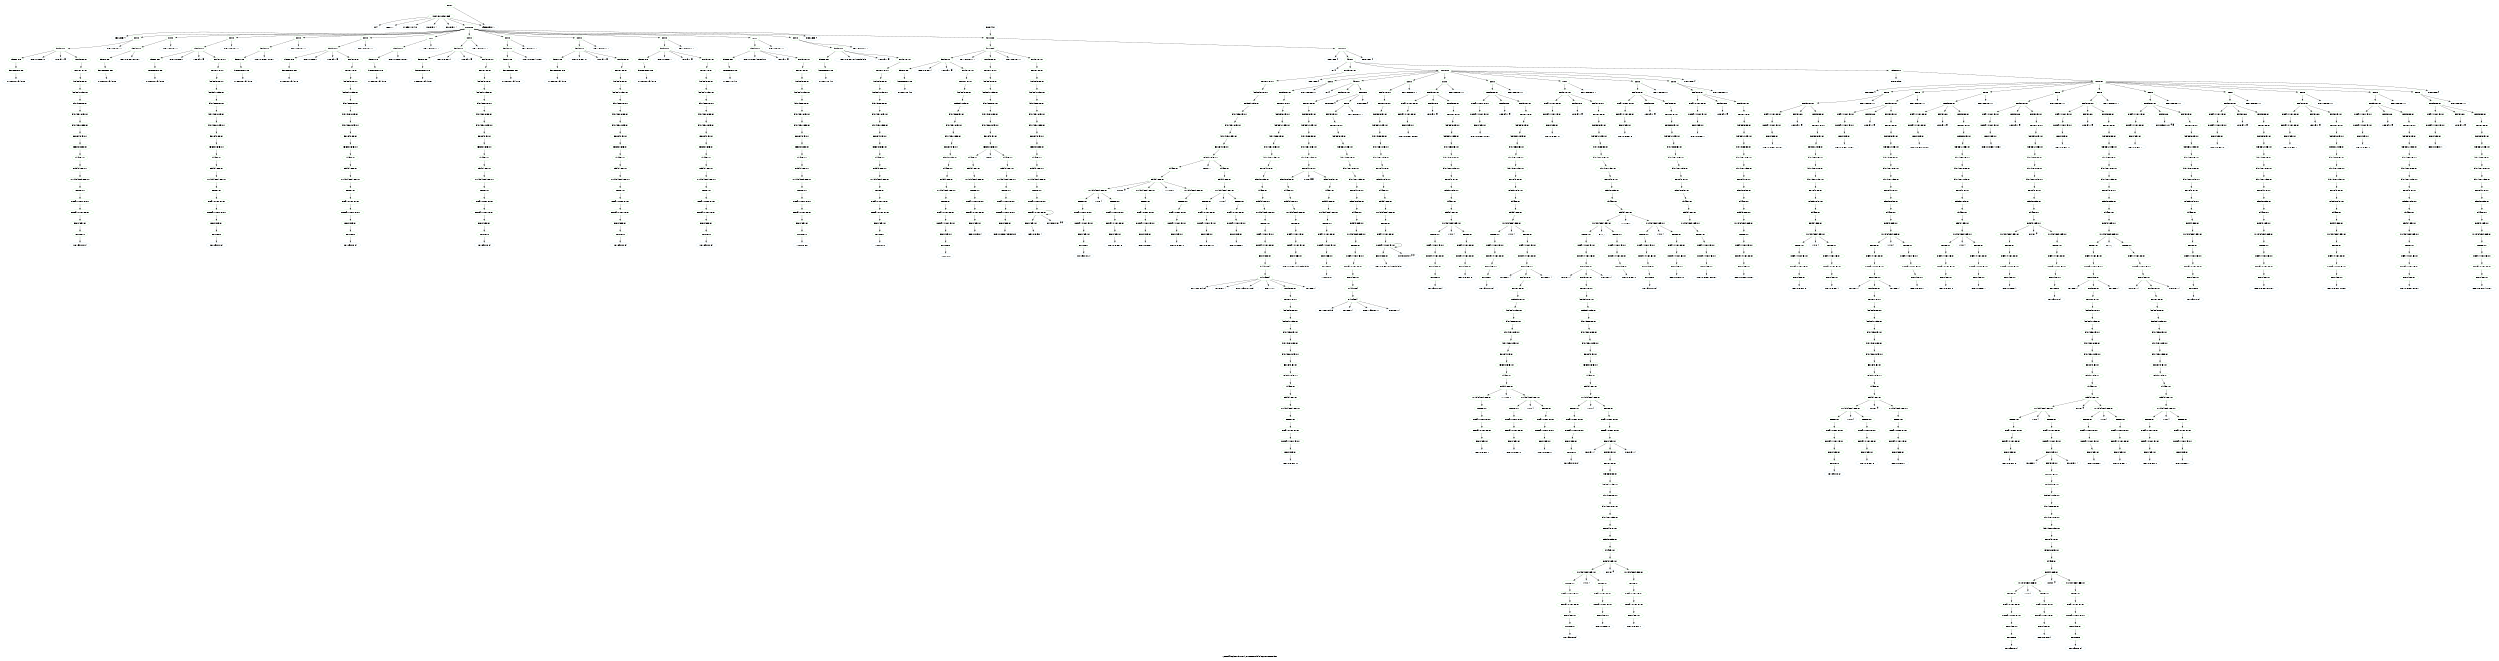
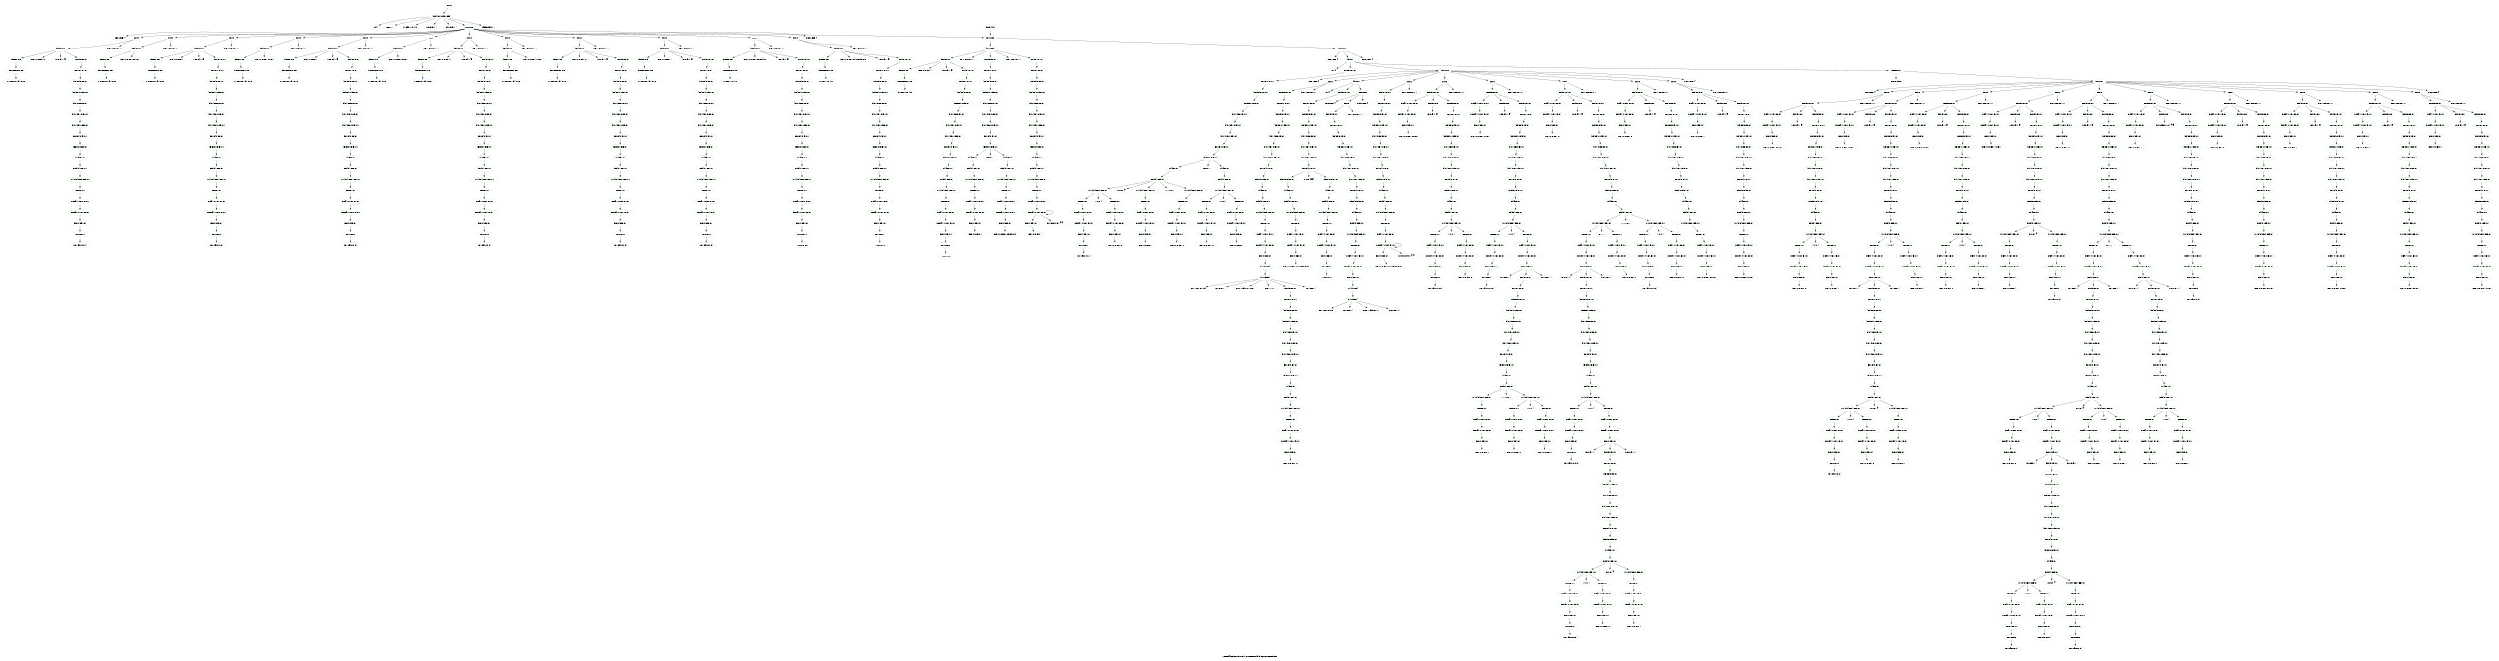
(468, 16) -> (446, 10)
